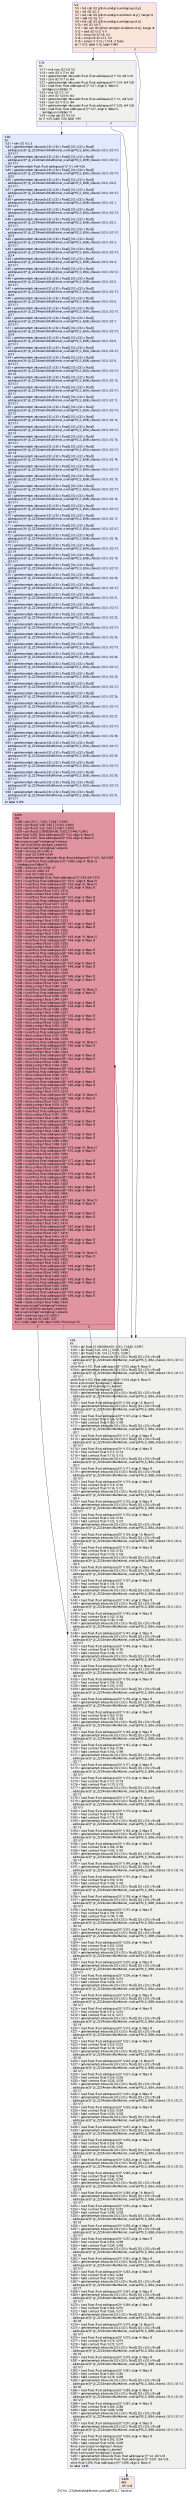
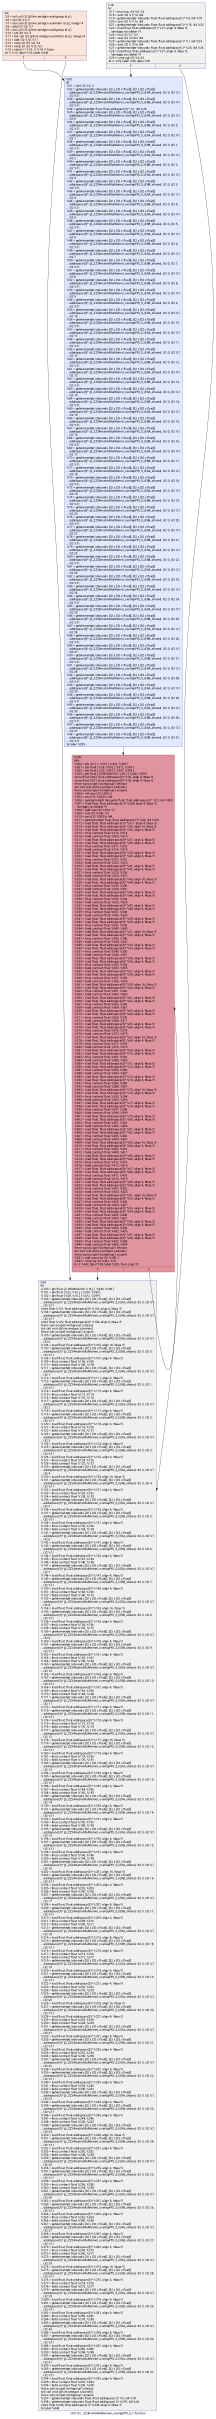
(93, 55) -> (42, 70)
(127, 2483) -> none
